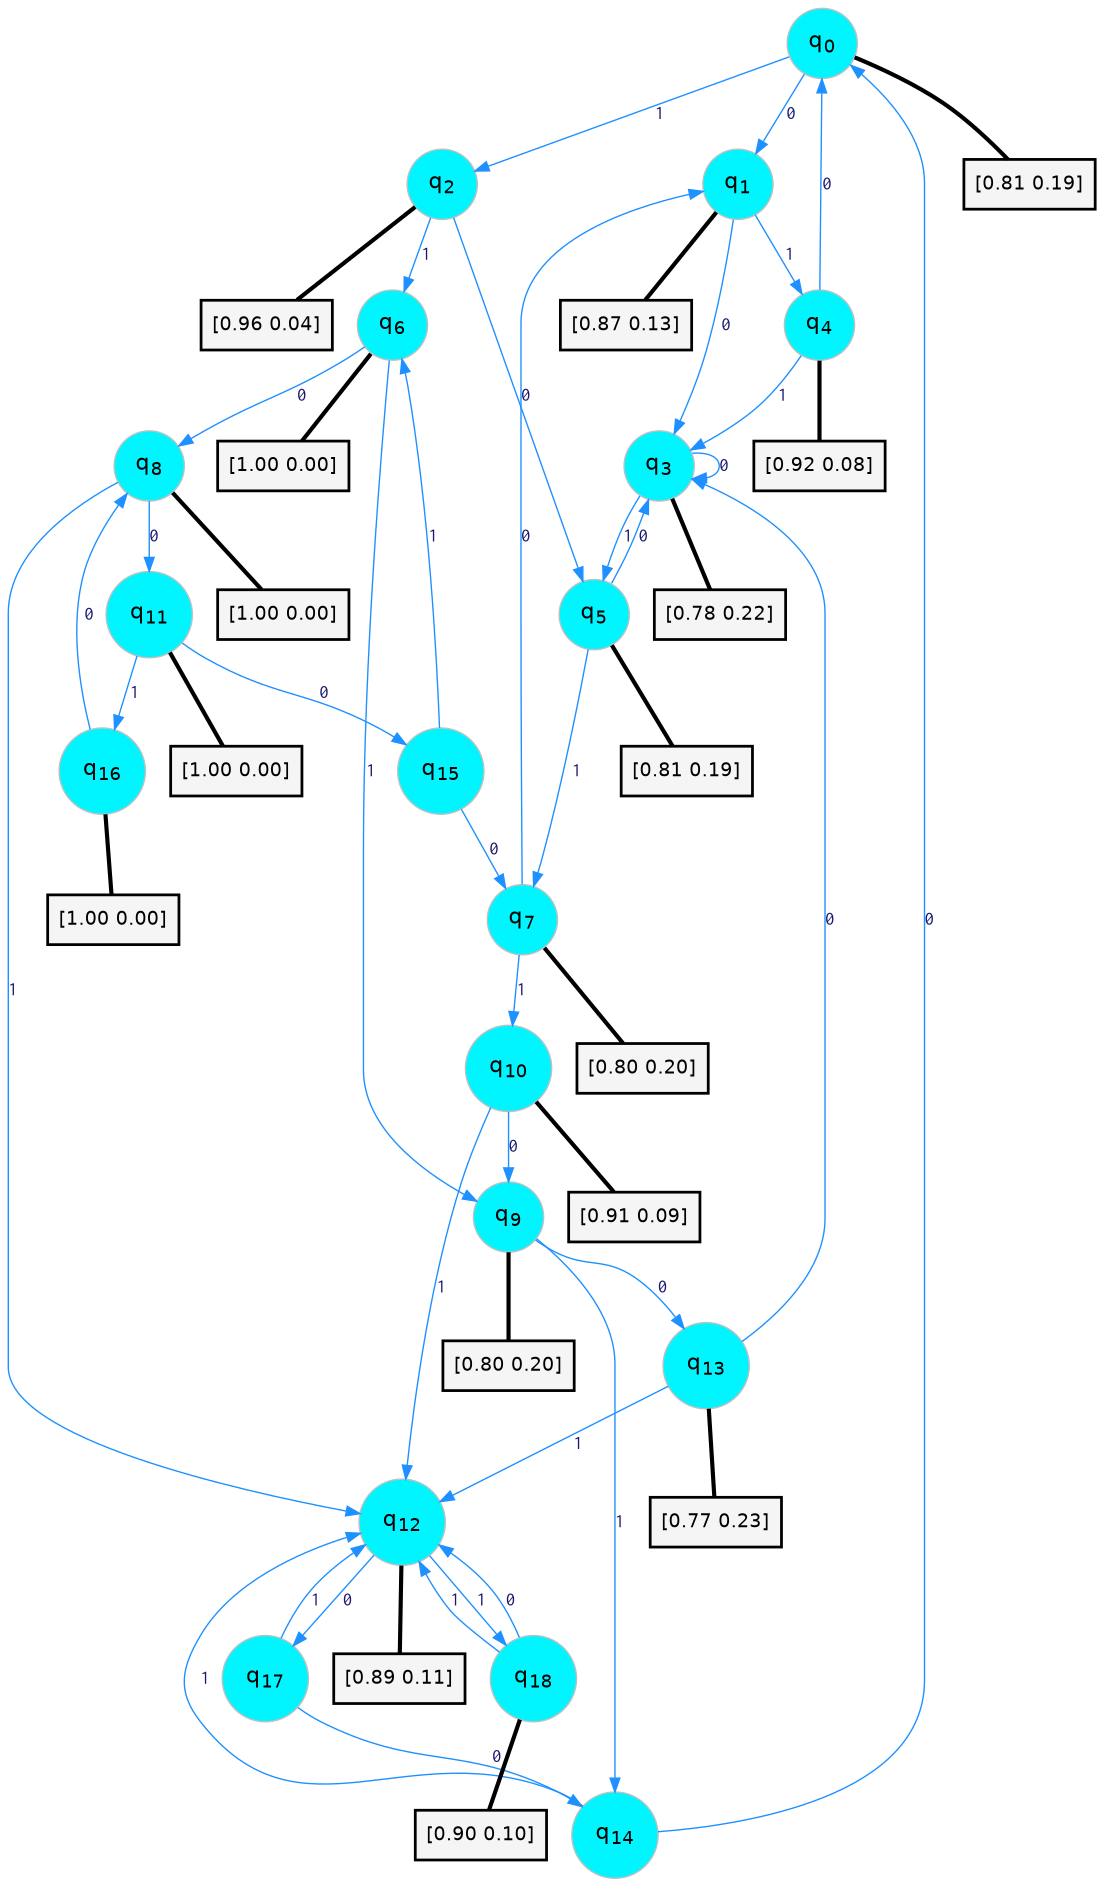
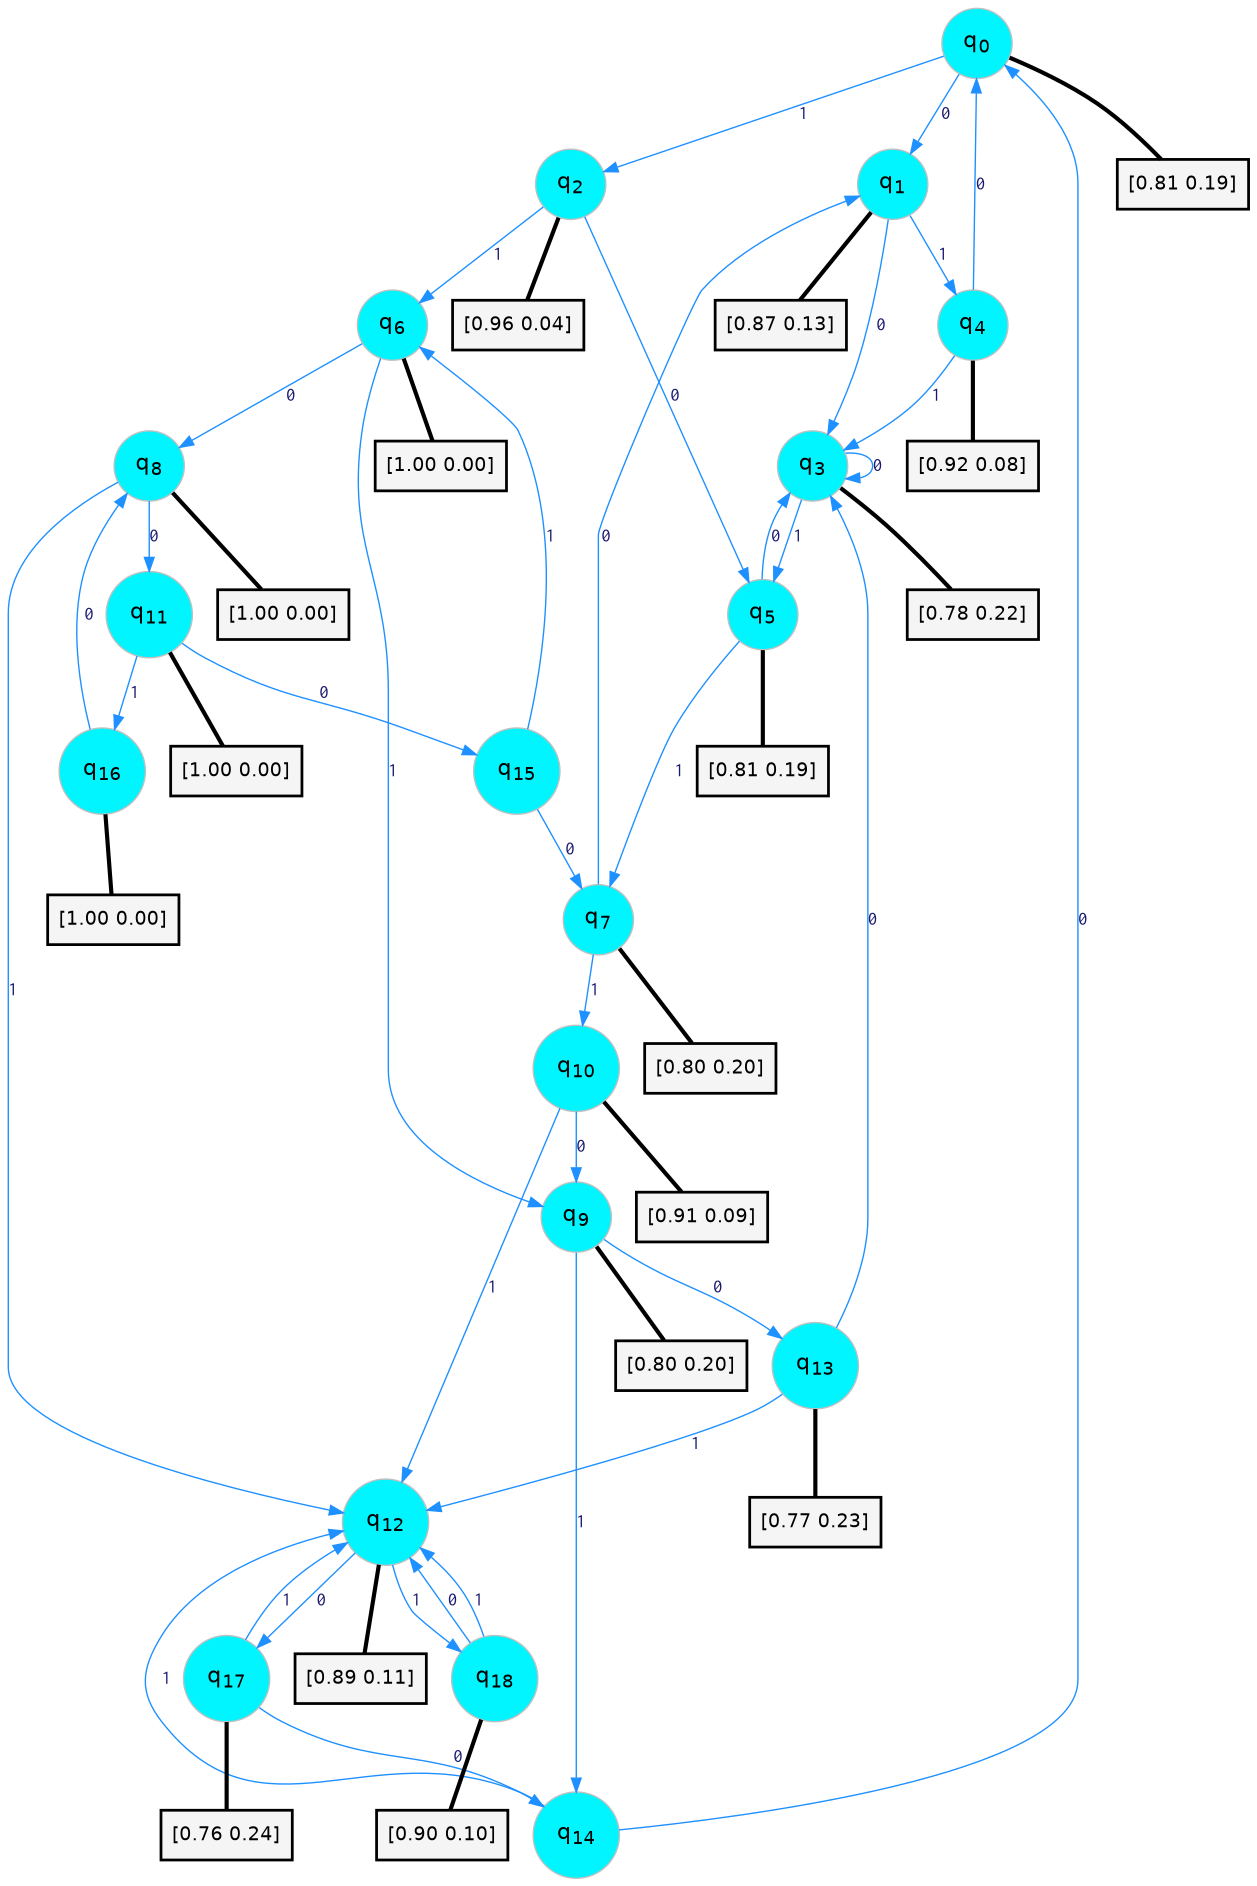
none -> (227, 1835)
